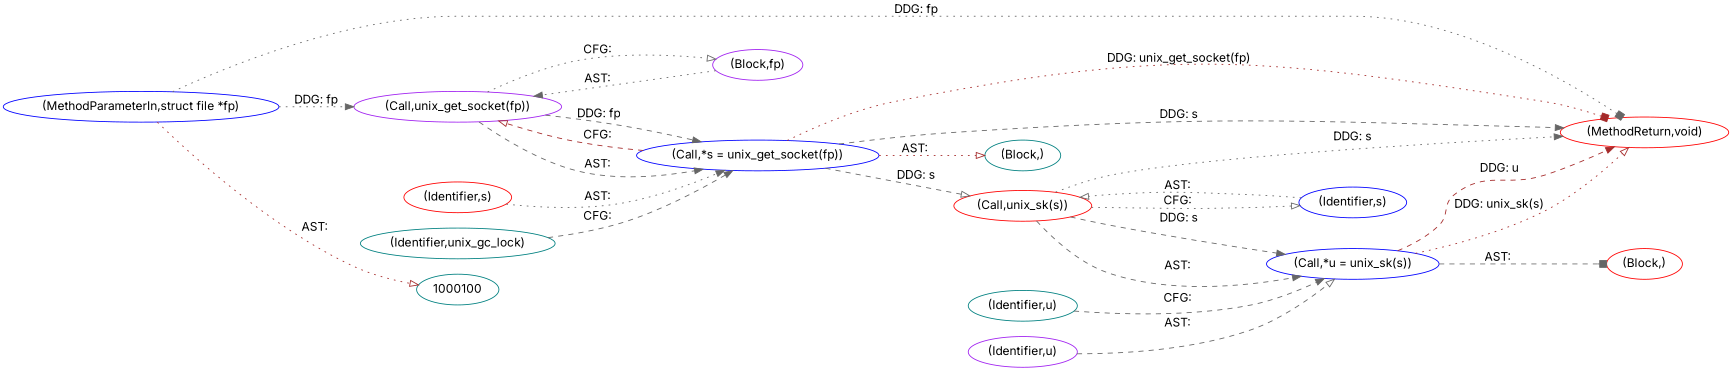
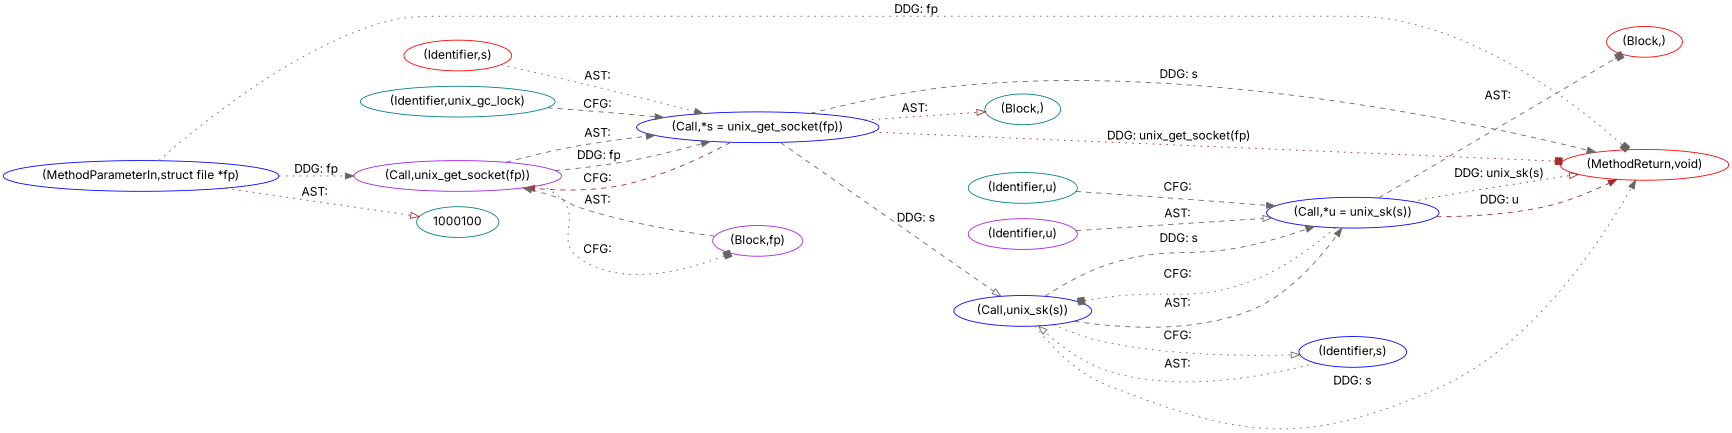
(595, 58) -> (606, 270)
(629, 83) -> (621, 219)
(574, 141) -> (636, 182)
(1023, 206) -> (1023, 311)
none -> (1219, 290)
